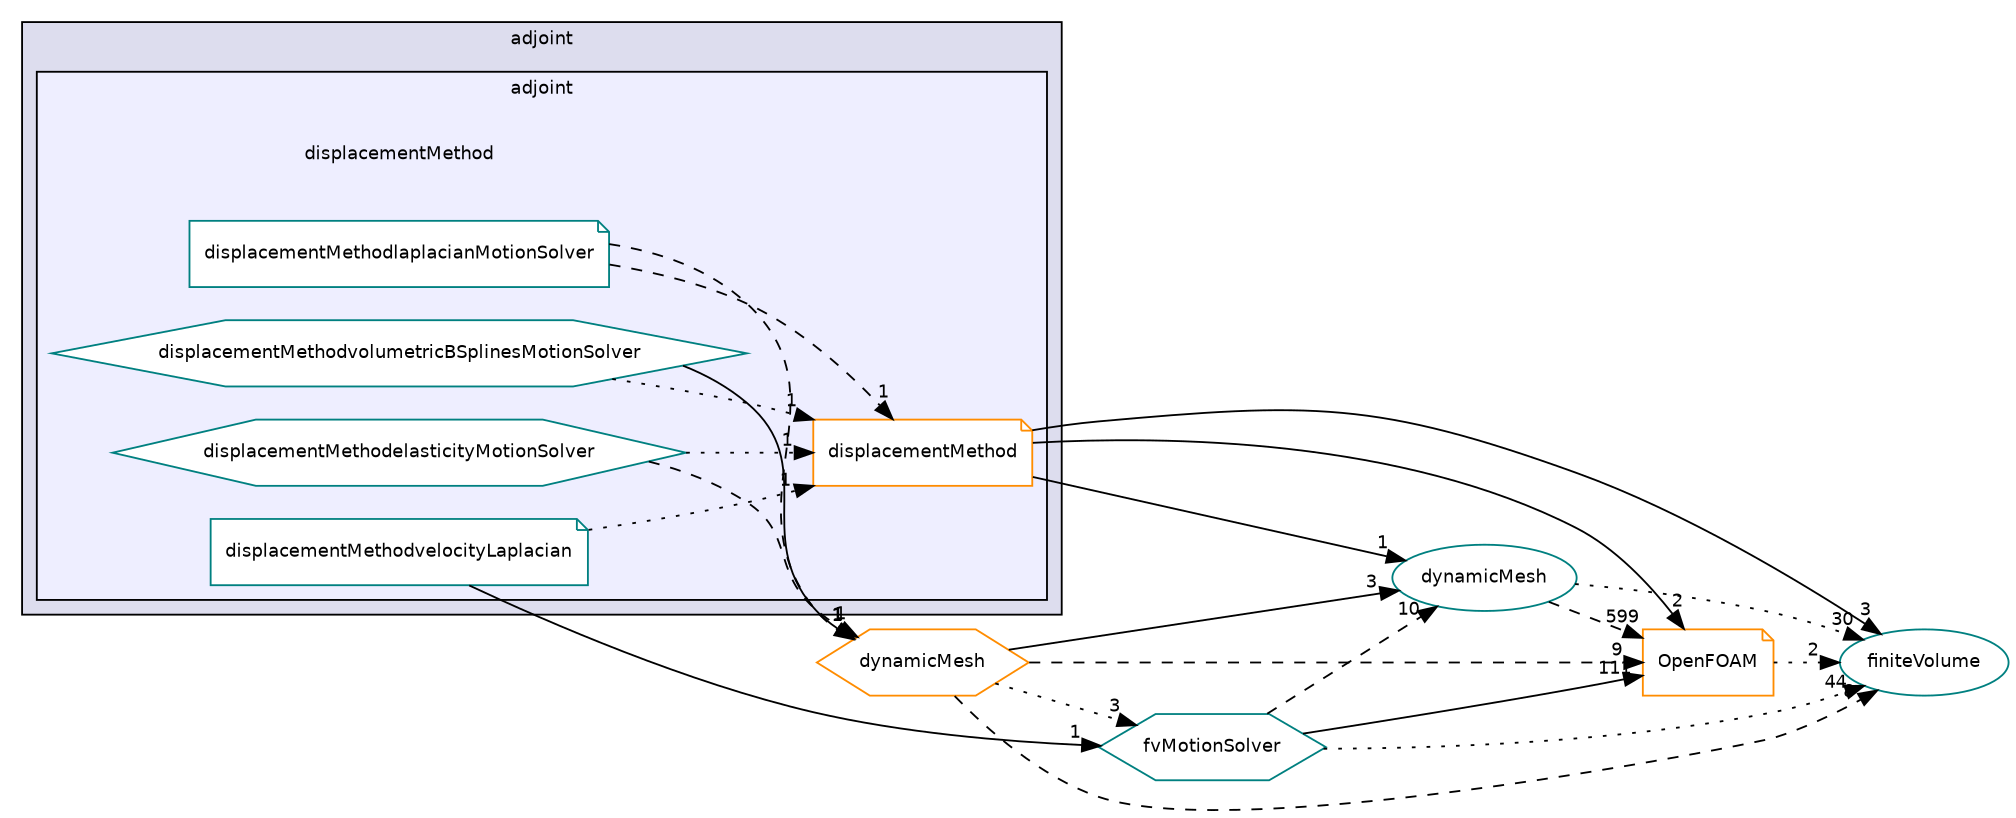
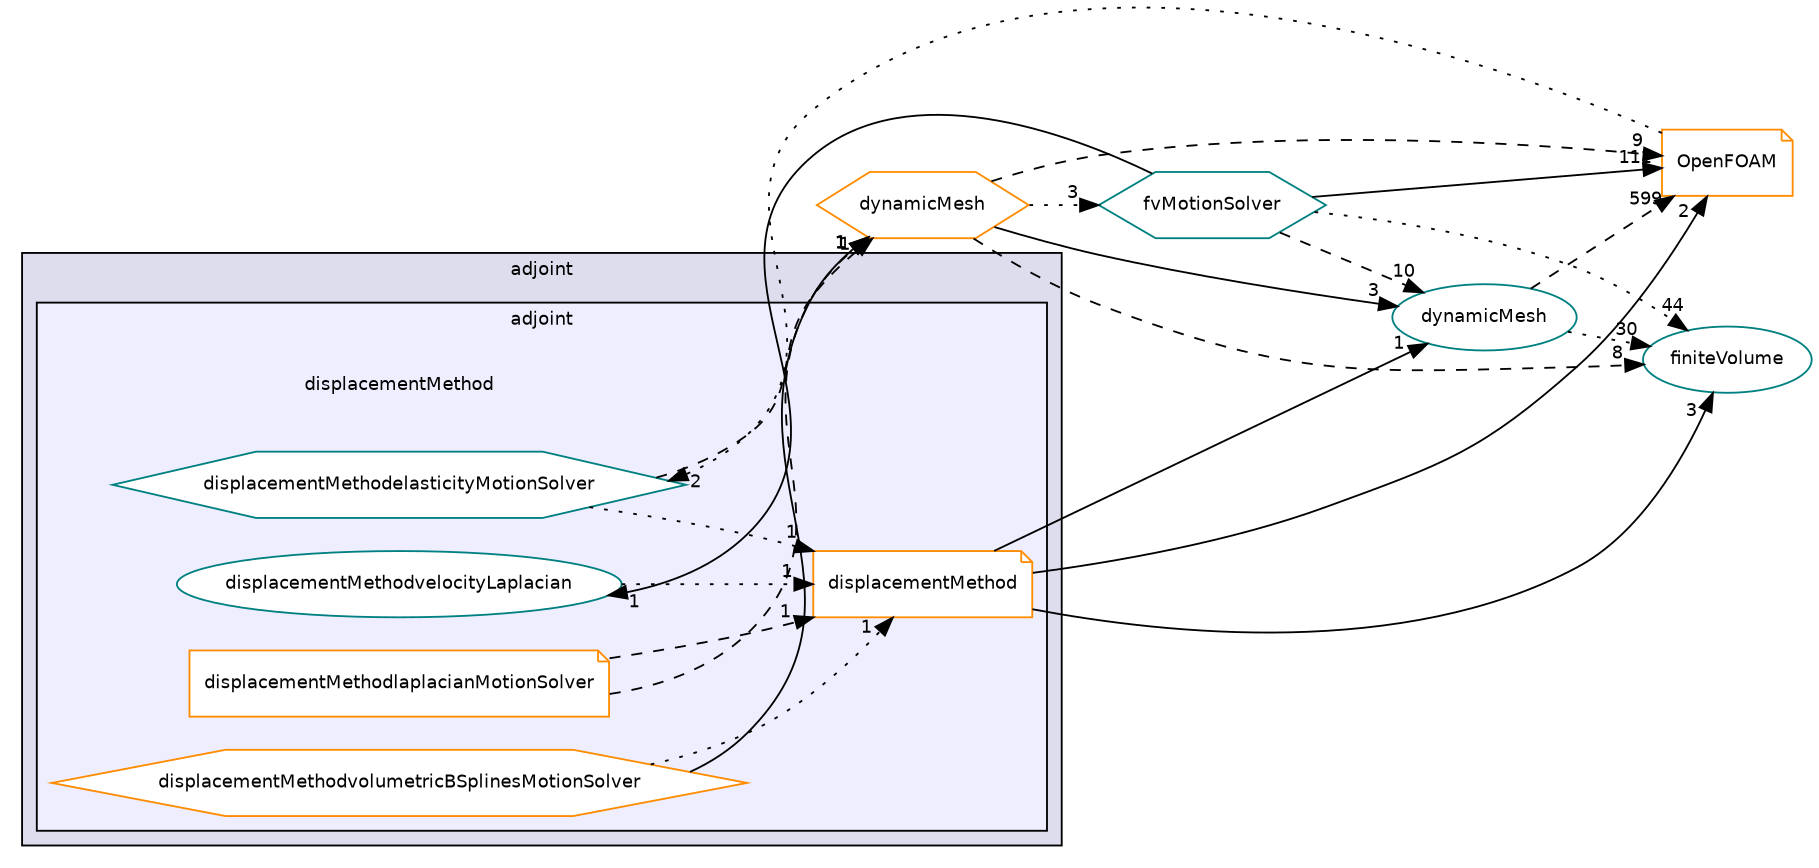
(399, 254) -> (399, 684)
(399, 353) -> (399, 783)
(399, 552) -> (399, 584)
(1797, 662) -> (1024, 18)
(767, 700) -> (783, 192)
